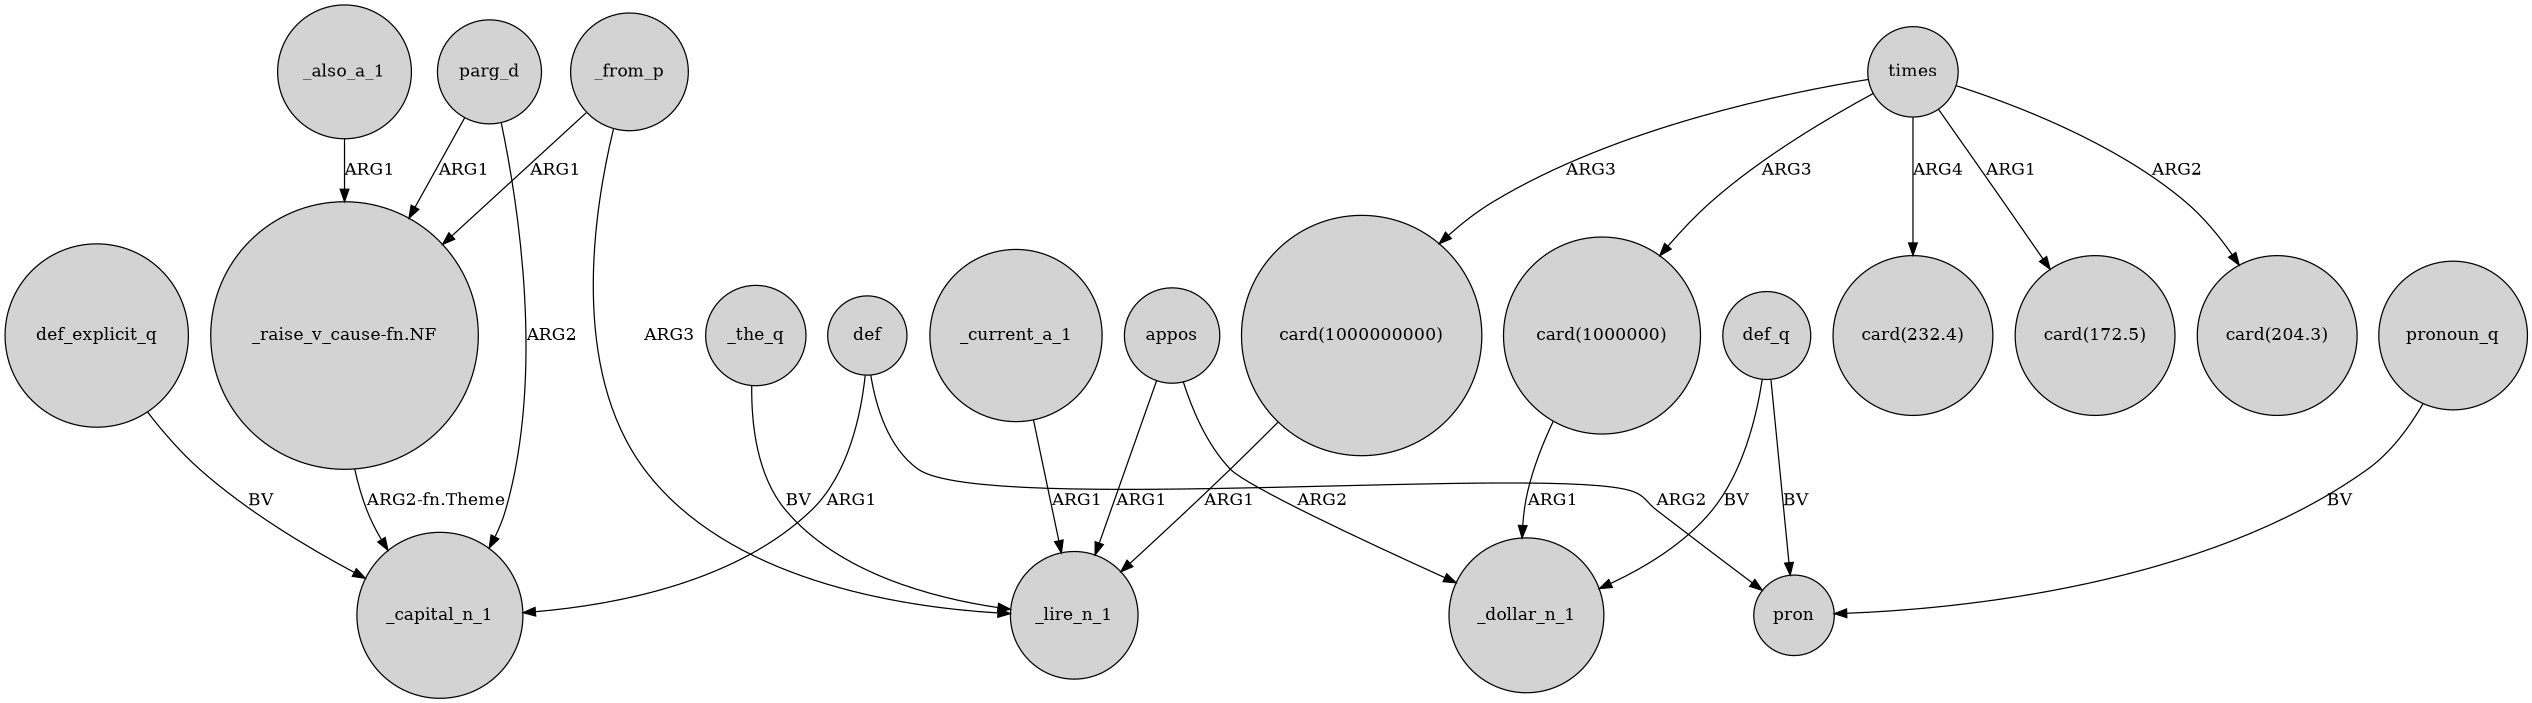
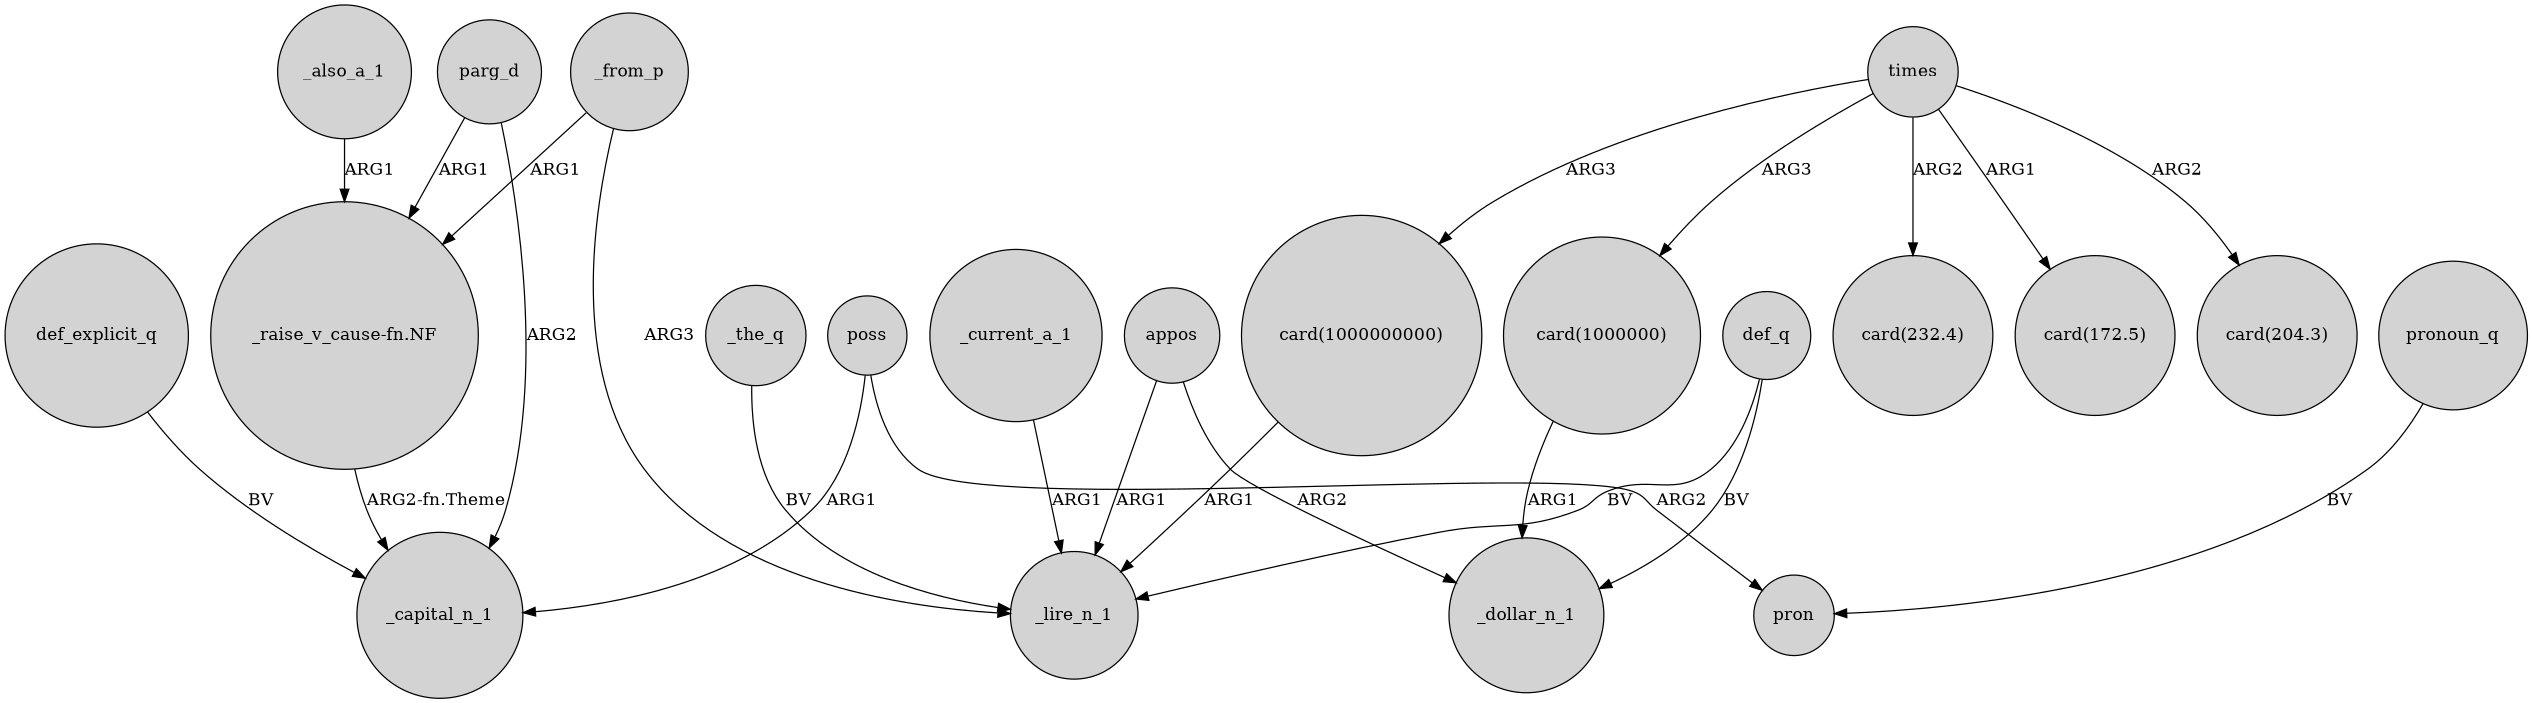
(1938, 170) -> (1938, 170)
(867, 336) -> (867, 336)
(1780, 471) -> (1484, 527)
